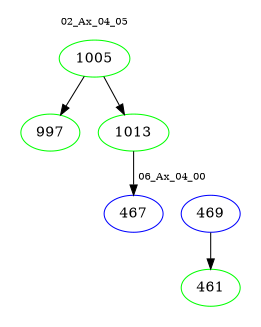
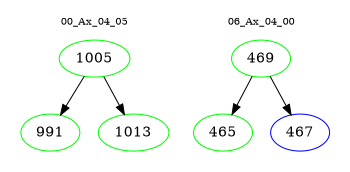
(95, 22) -> (95, 22)
(50, 133) -> (50, 133)
(134, 174) -> (278, 91)
(211, 214) -> (261, 59)
(211, 288) -> (223, 133)
